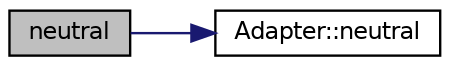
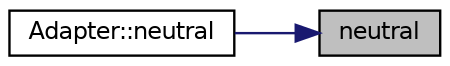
(161, 33) -> (265, 33)
